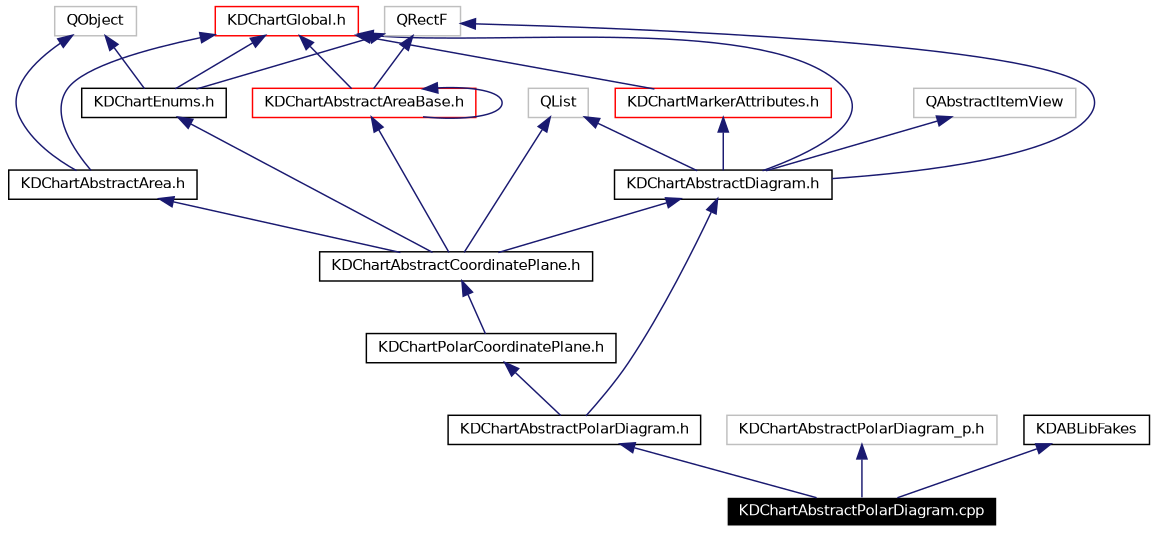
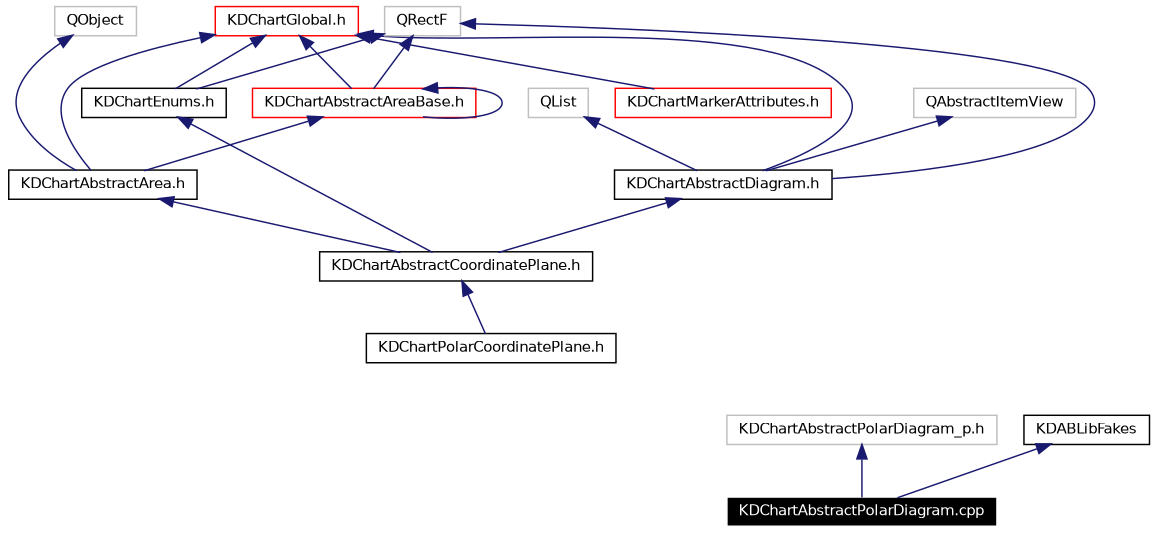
(129, 68) -> none
(723, 151) -> none
(414, 191) -> (218, 148)
(503, 191) -> none
(574, 430) -> none
